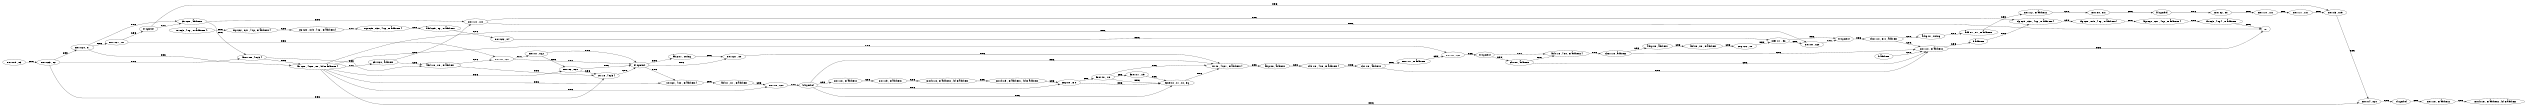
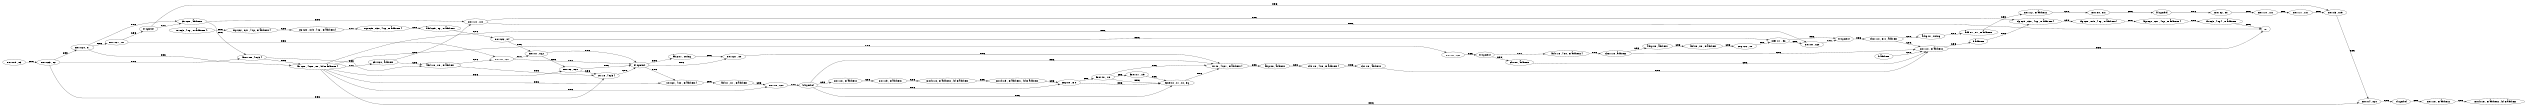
(1762, 42) -> (1762, 42)
none -> (518, 46)
(1541, 58) -> none
(1414, 61) -> none
